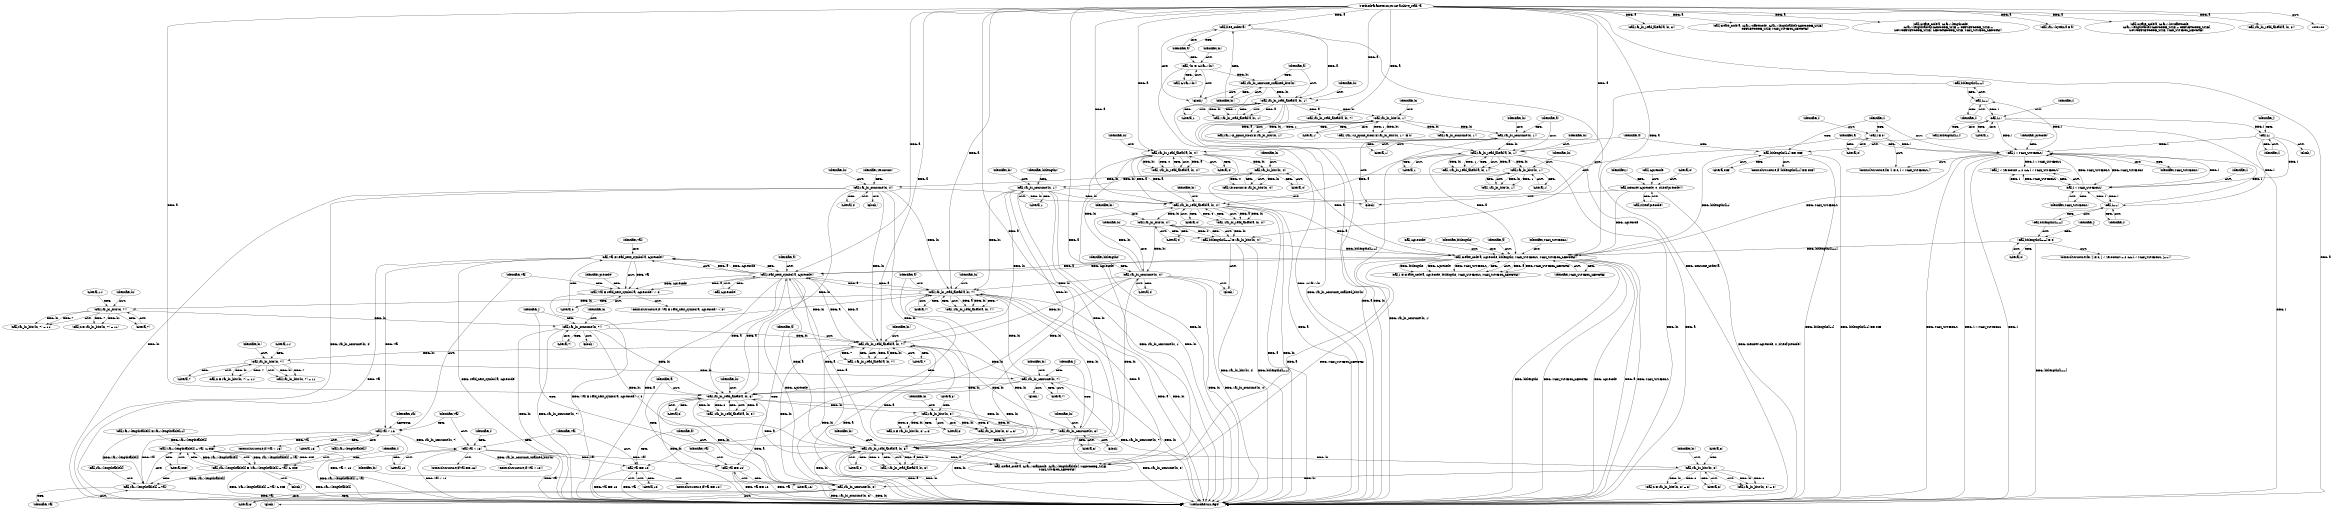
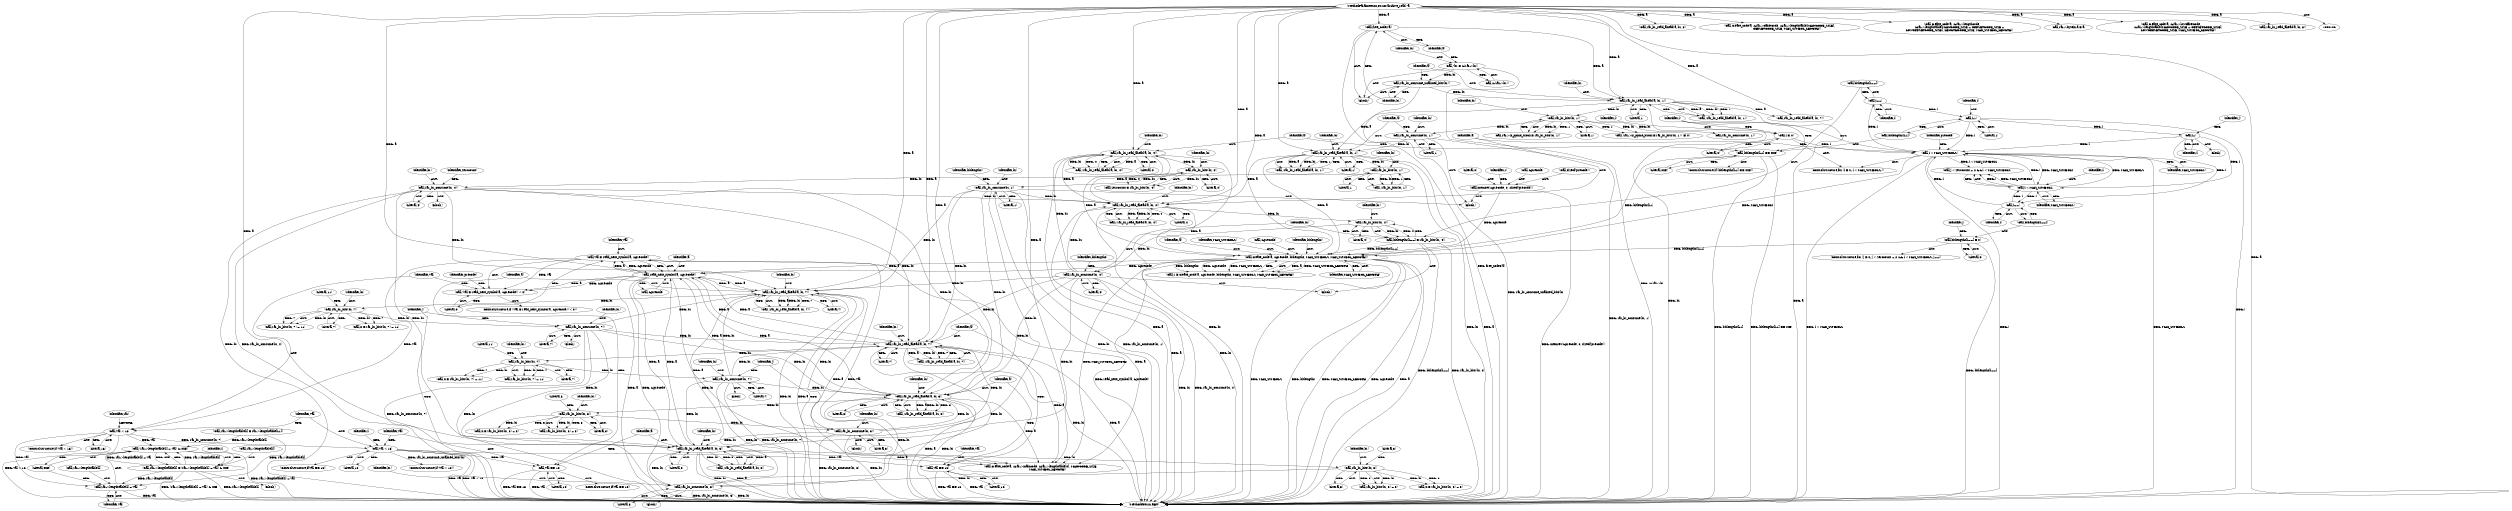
(1643, 195) -> none
(1703, 266) -> (1491, 266)
(587, 474) -> none
